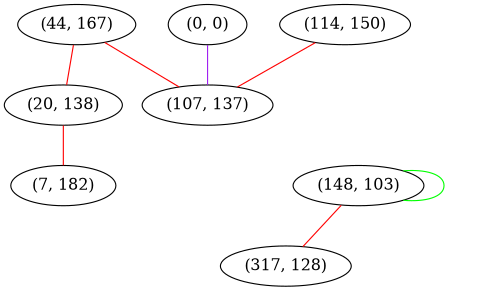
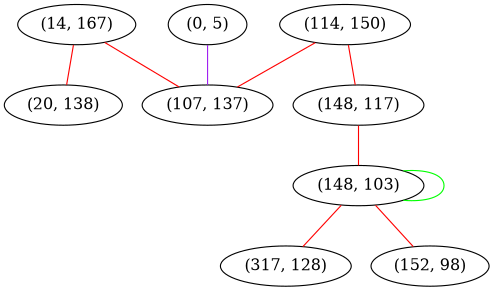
(77, 25) -> (77, 25)
(208, 25) -> (208, 25)
none -> (359, 105)
(63, 186) -> none
none -> (430, 266)
